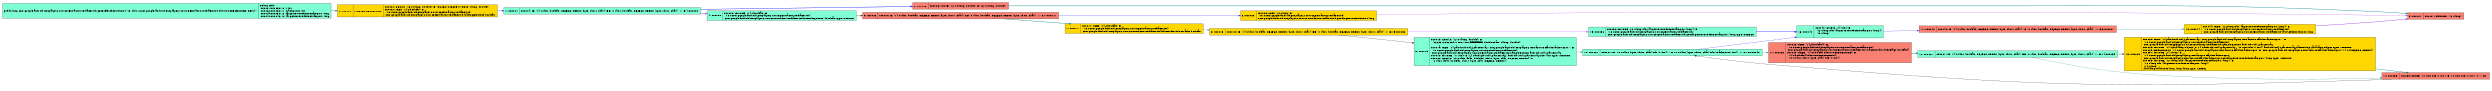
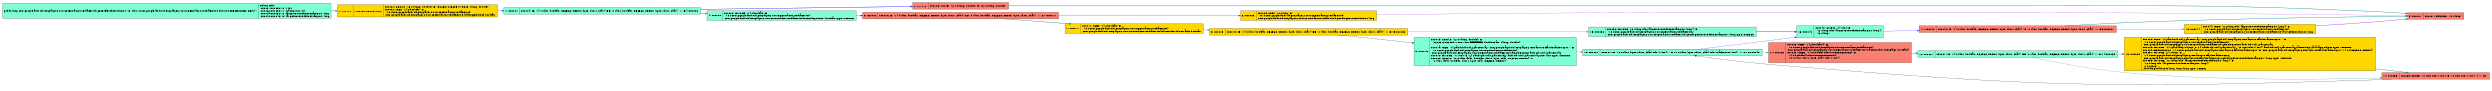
none -> (2235, 19)
